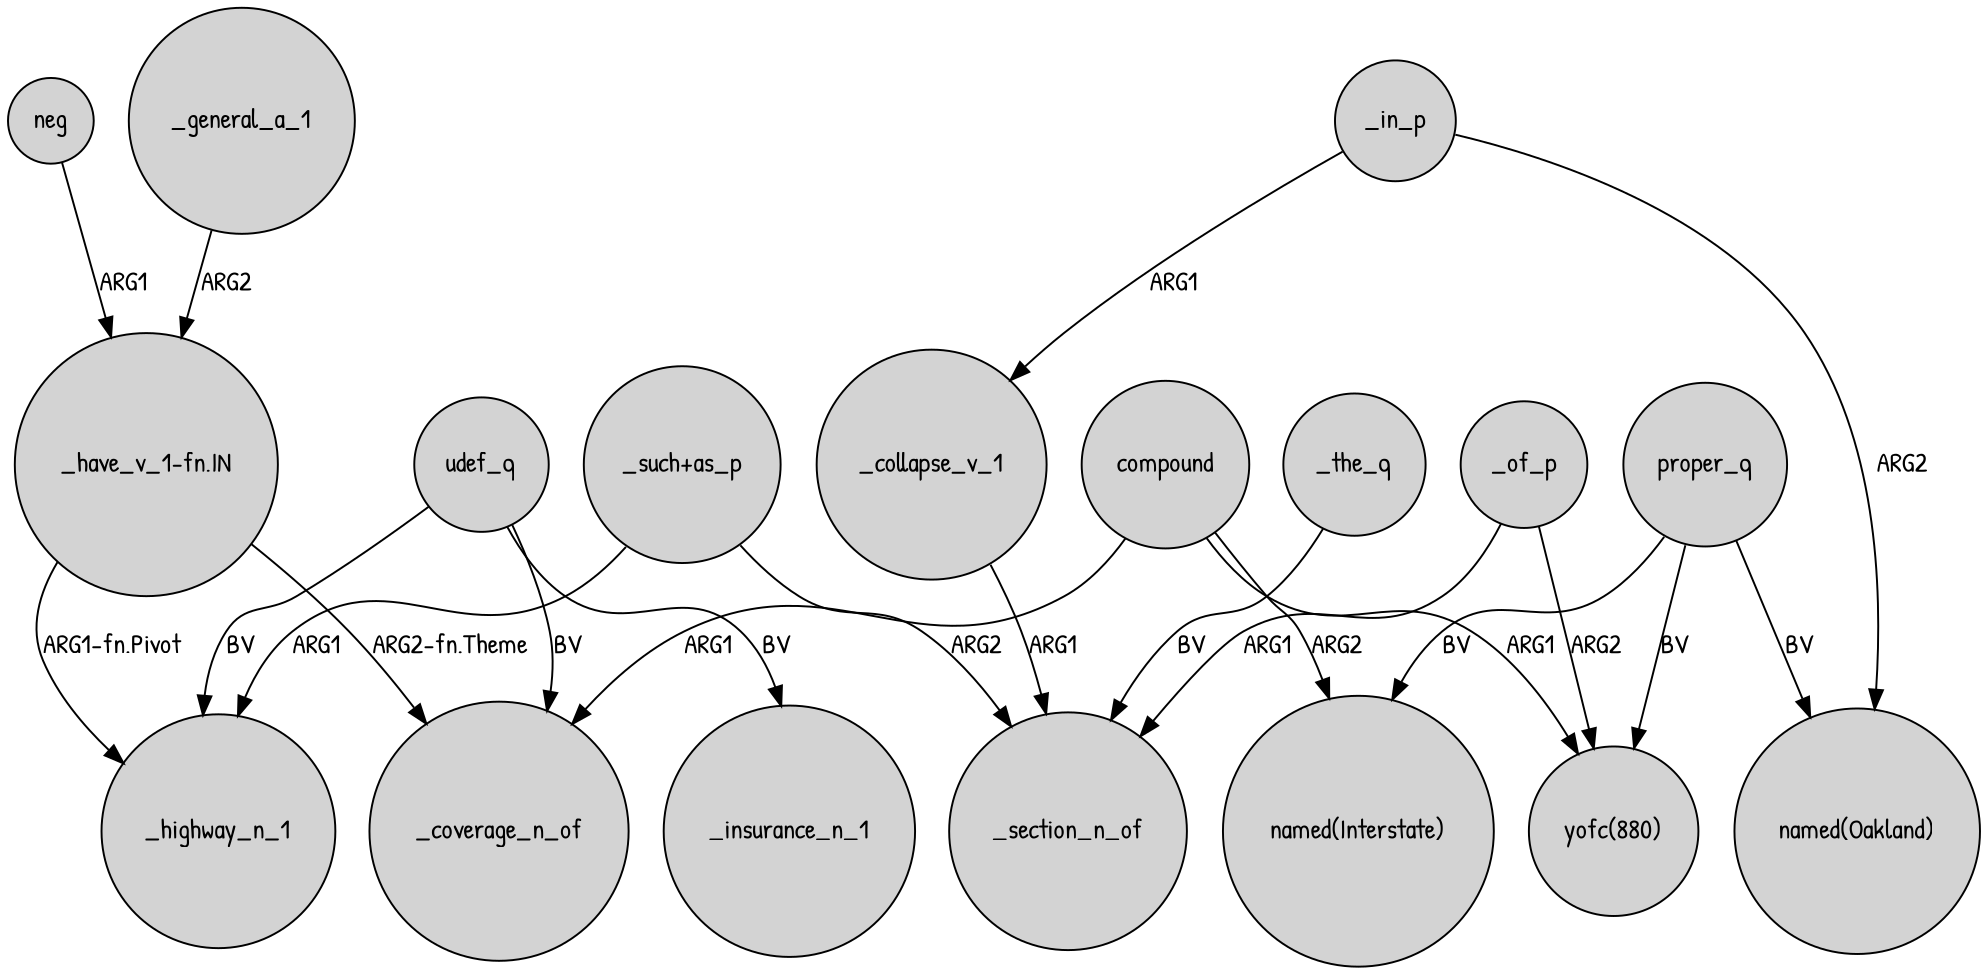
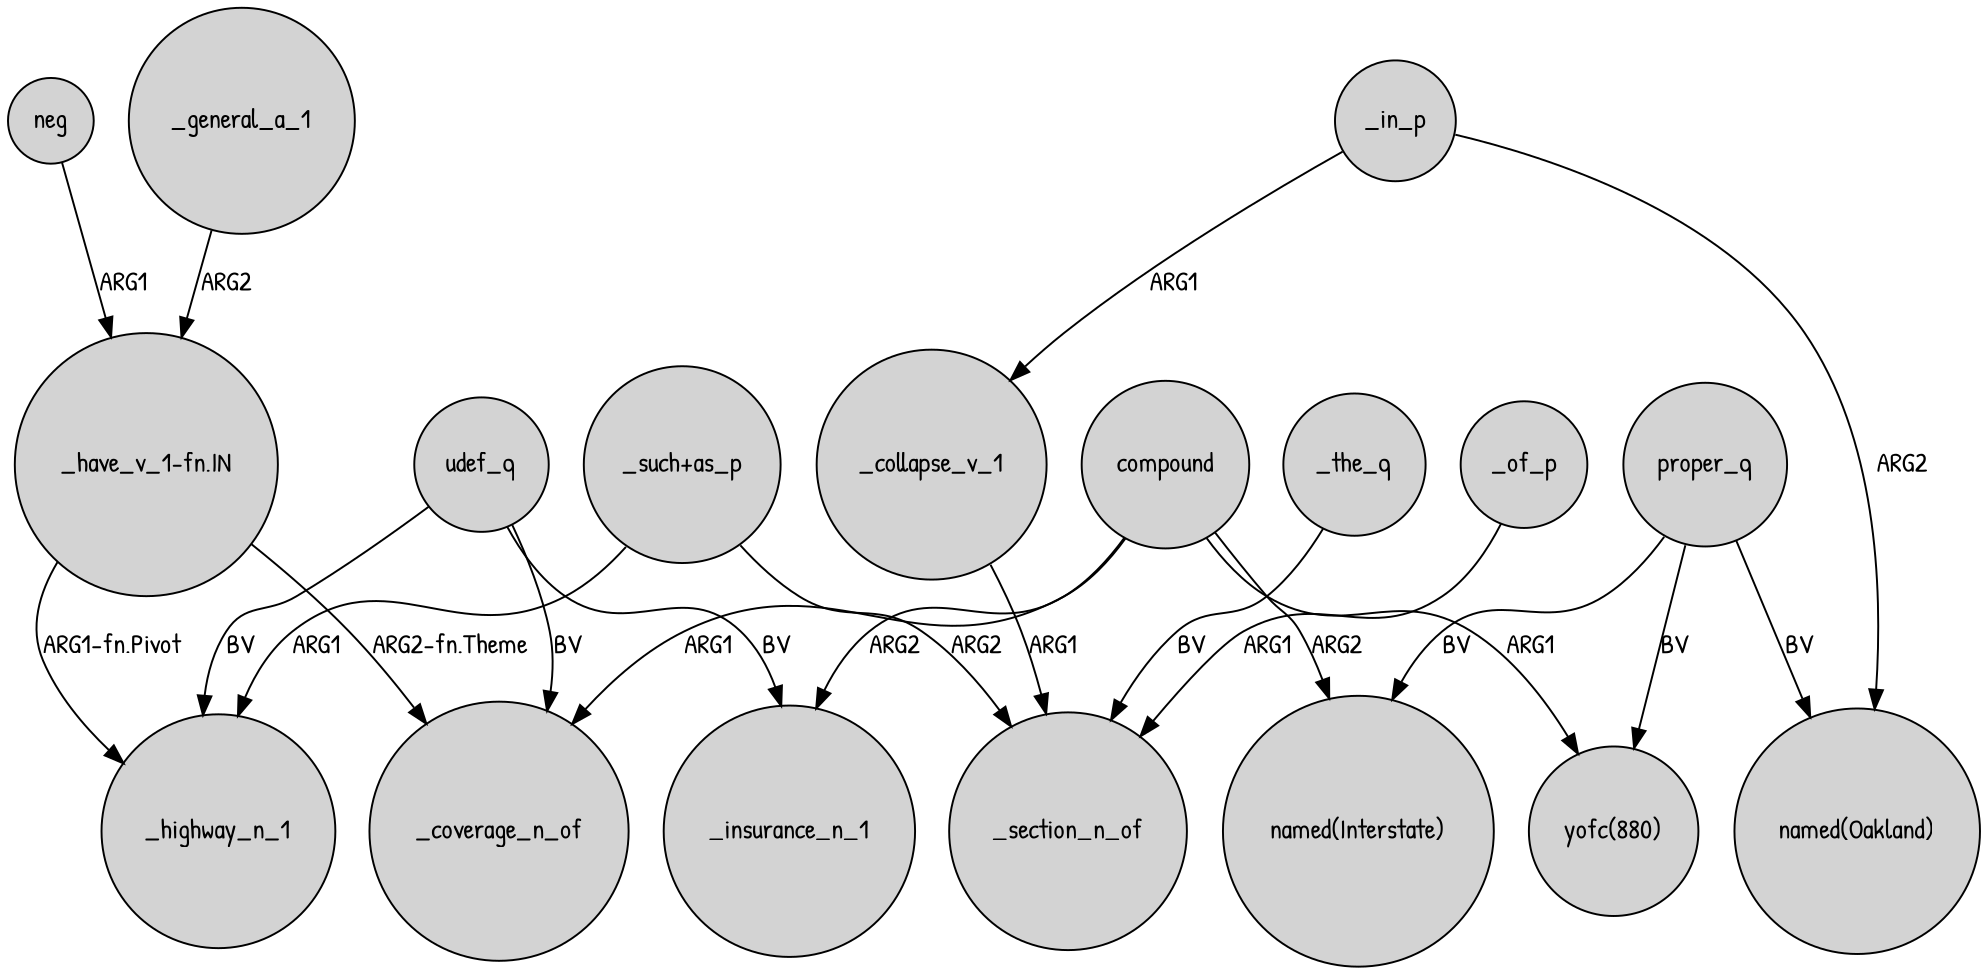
none -> (970, 611)
(1564, 628) -> none
